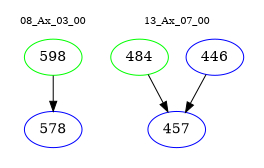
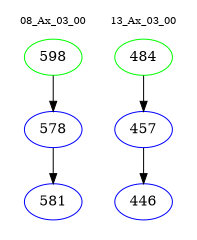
(177, 22) -> (144, 22)
(198, 89) -> (144, 161)
none -> (53, 202)
